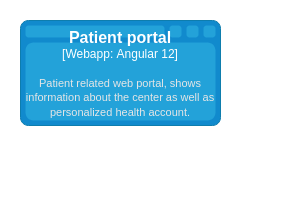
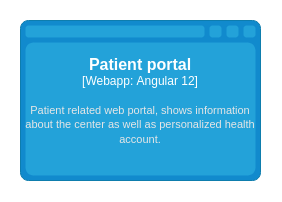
(121, 73) -> (141, 101)
